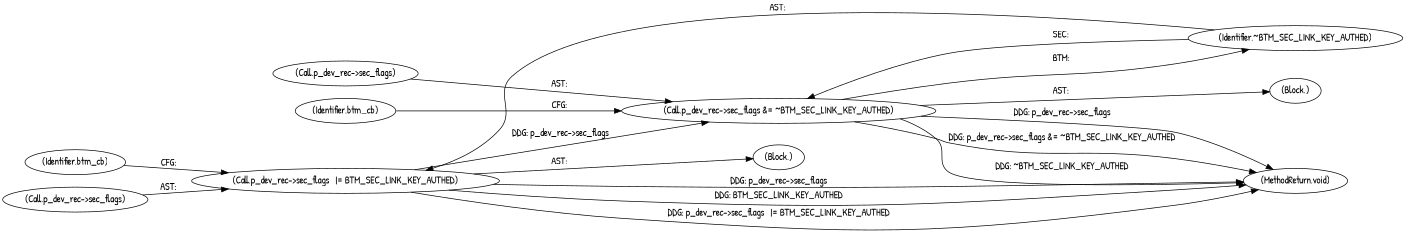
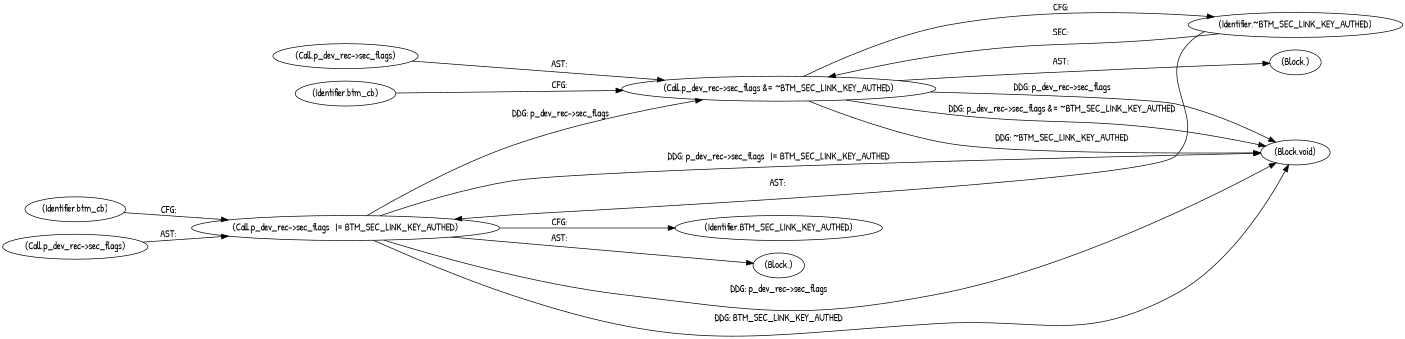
(1062, 59) -> (1062, 8)
(1295, 181) -> (1295, 152)
none -> (779, 228)
